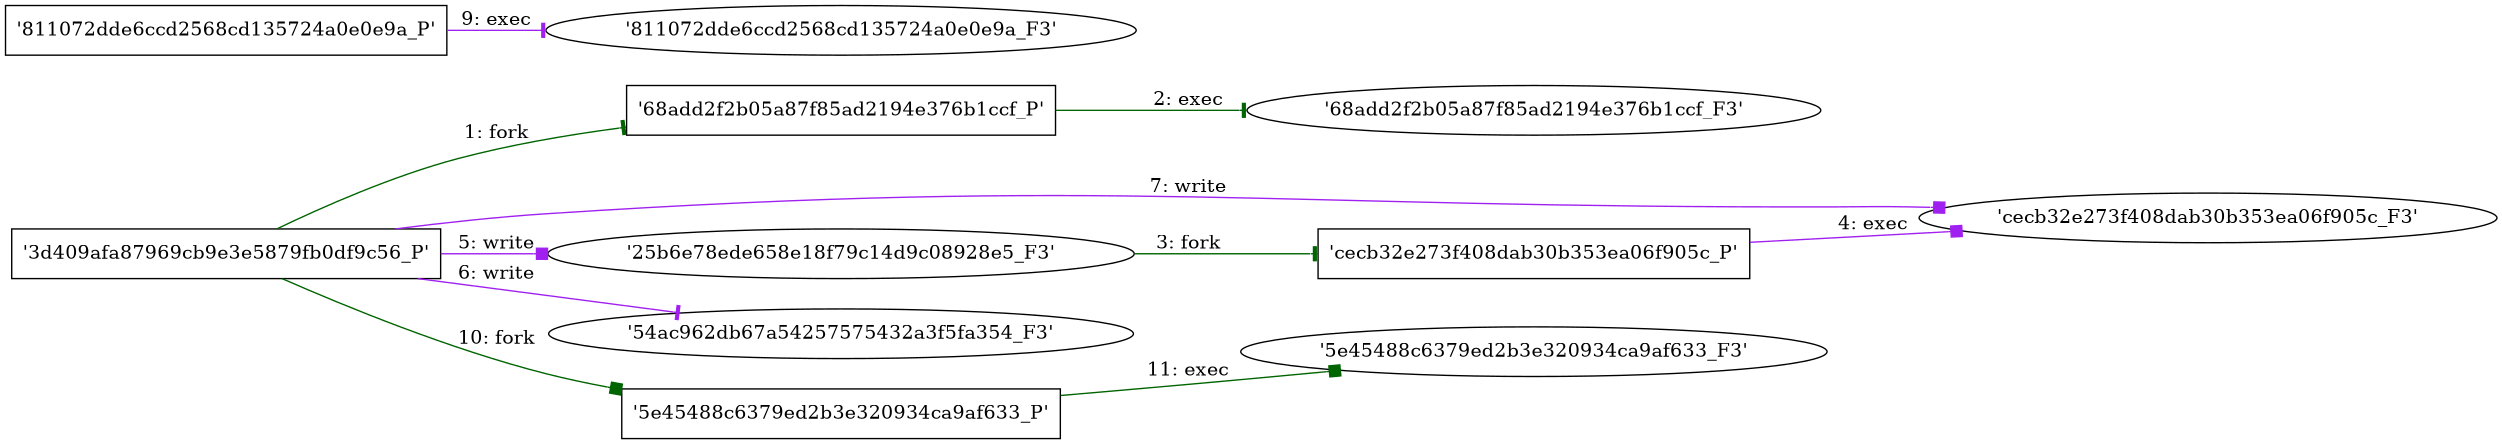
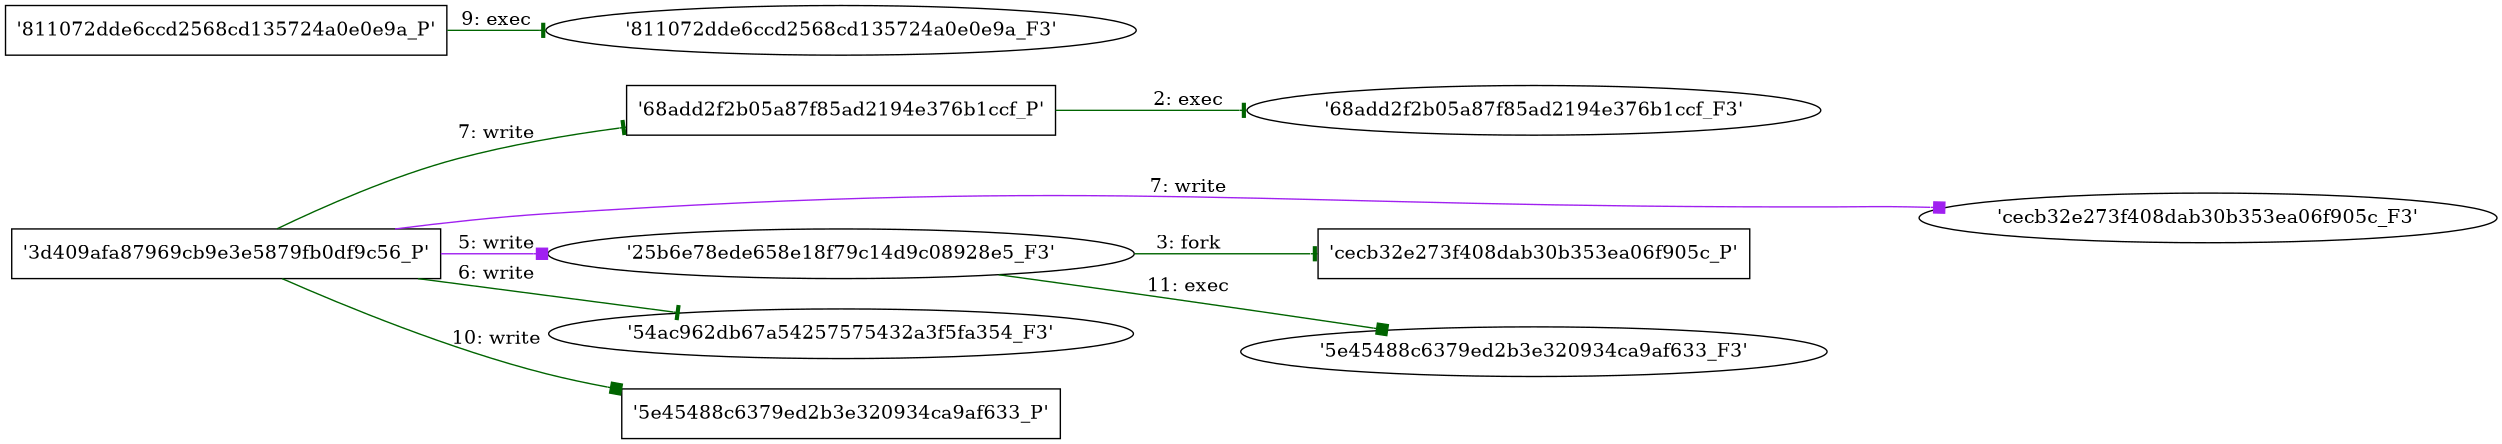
(493, 30) -> (493, 30)
(496, 133) -> (496, 133)
(1849, 237) -> none
(546, 295) -> (546, 295)
(496, 339) -> (496, 339)
(1194, 384) -> (1186, 301)
